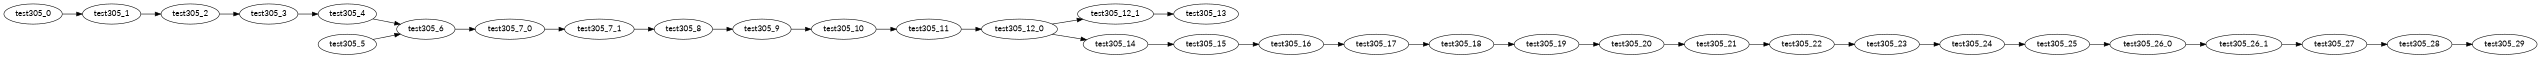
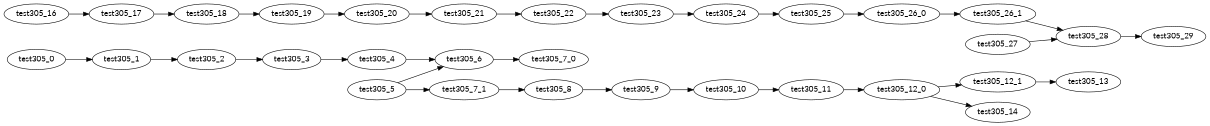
(552, 29) -> (415, 90)
(1206, 44) -> none
(2289, 44) -> (1041, 25)
